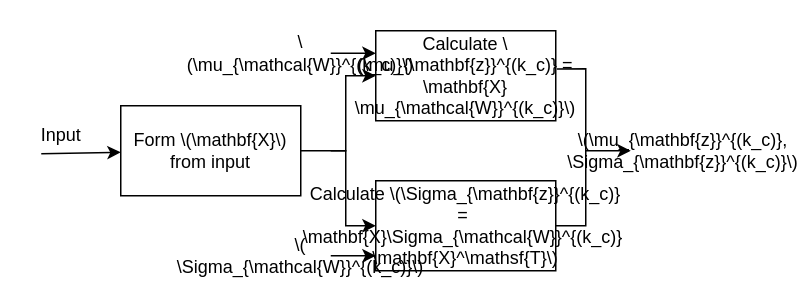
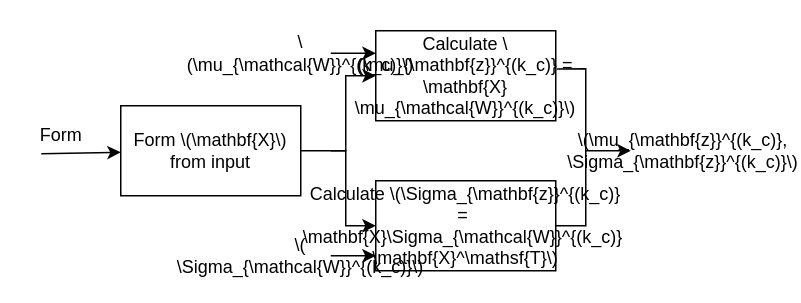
(62, 136) -> (62, 136)
